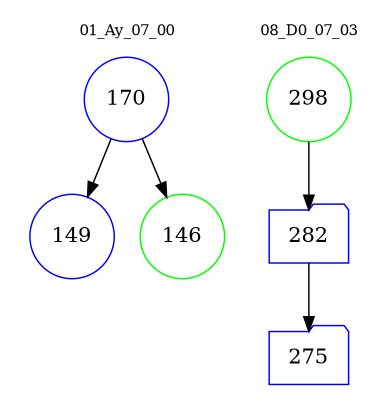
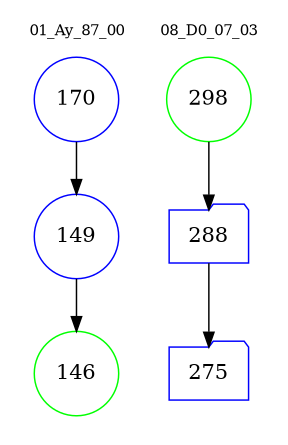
(127, 32) -> (77, 32)
(152, 161) -> (76, 298)
(309, 236) -> (209, 236)
